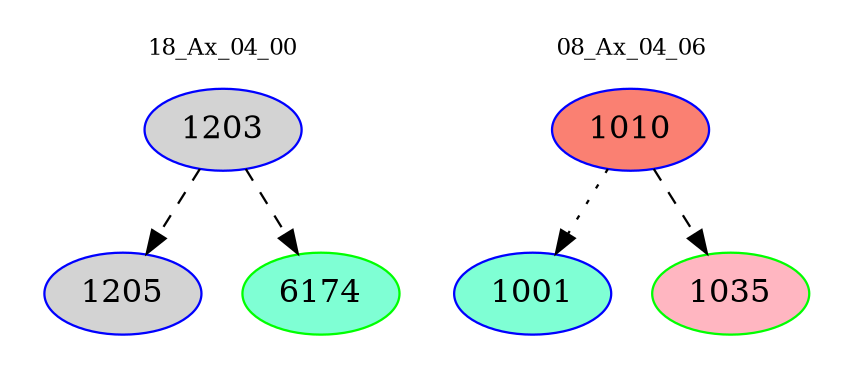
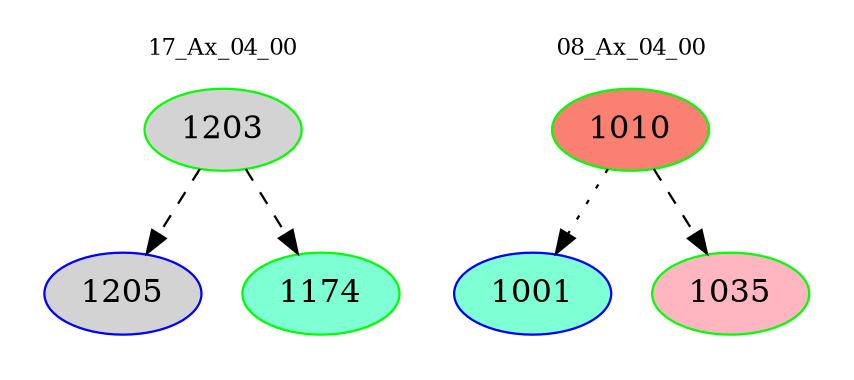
(223, 49) -> (223, 49)
(632, 49) -> (632, 49)
(223, 130) -> (223, 130)
(631, 130) -> (631, 130)
(321, 294) -> (321, 294)
